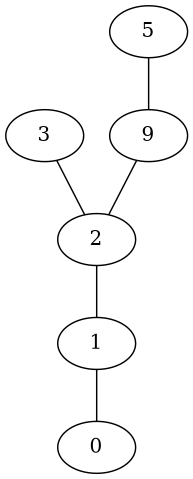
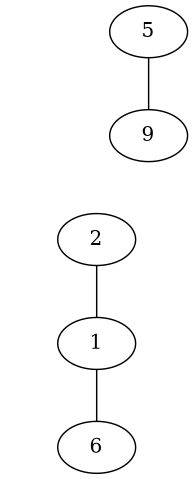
(45, 136) -> none
(123, 188) -> none
(97, 447) -> (97, 447)
